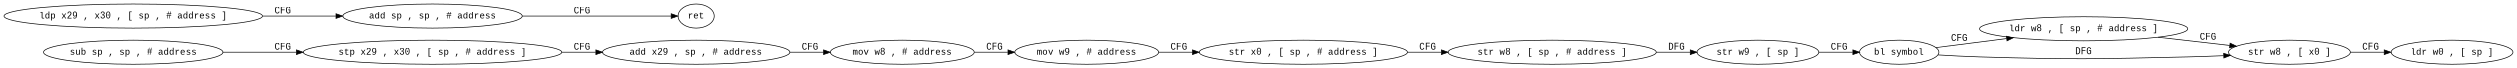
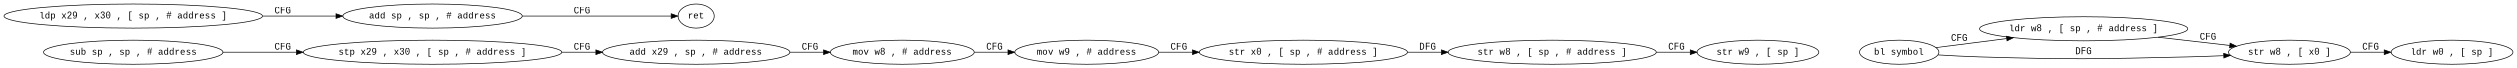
(1428, 47) -> (1428, 47)
(1677, 47) -> (1677, 47)
(1836, 52) -> none
